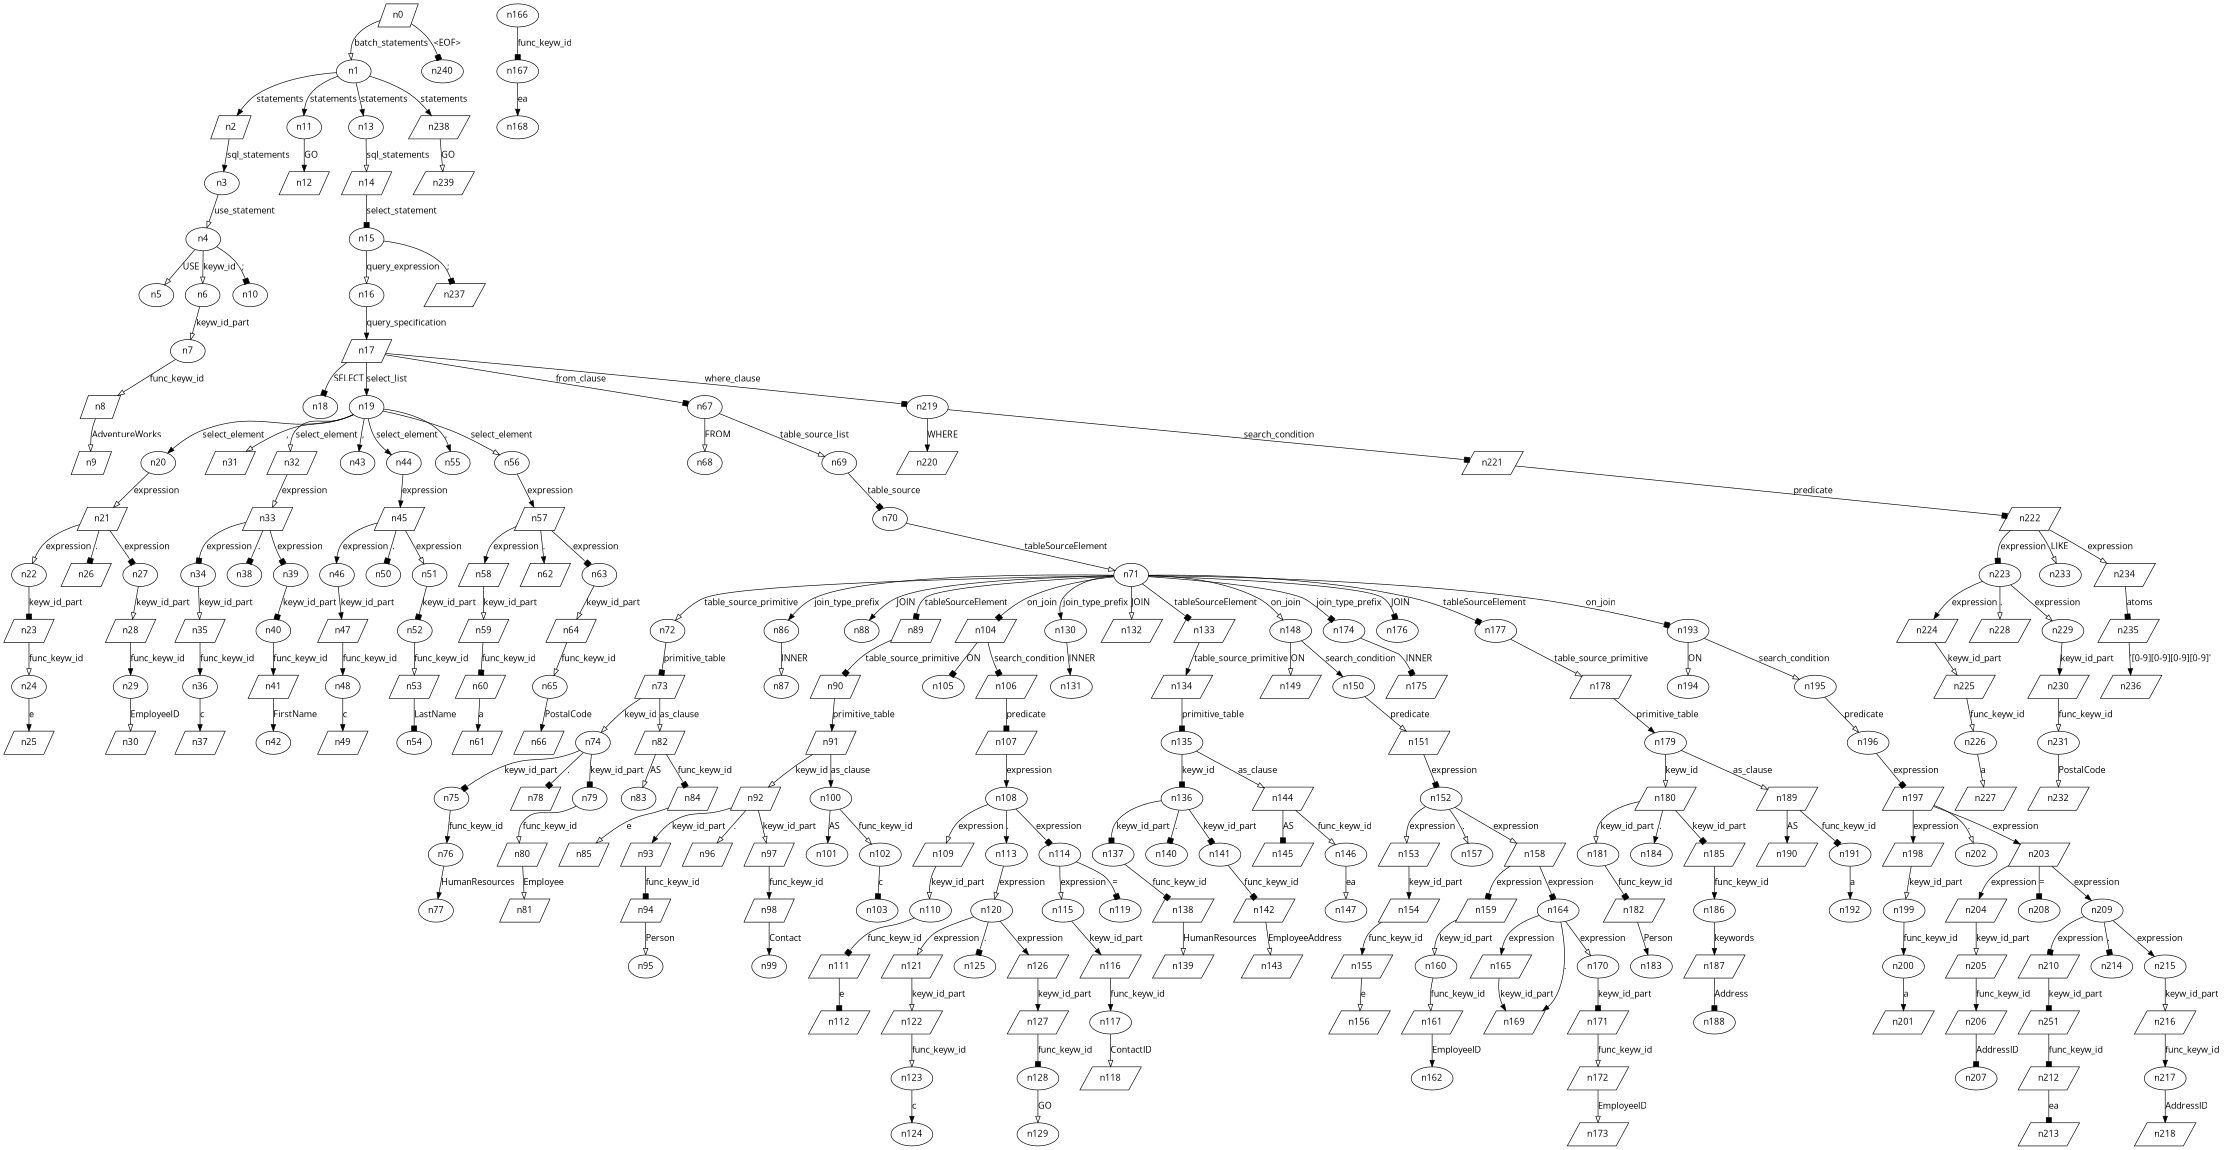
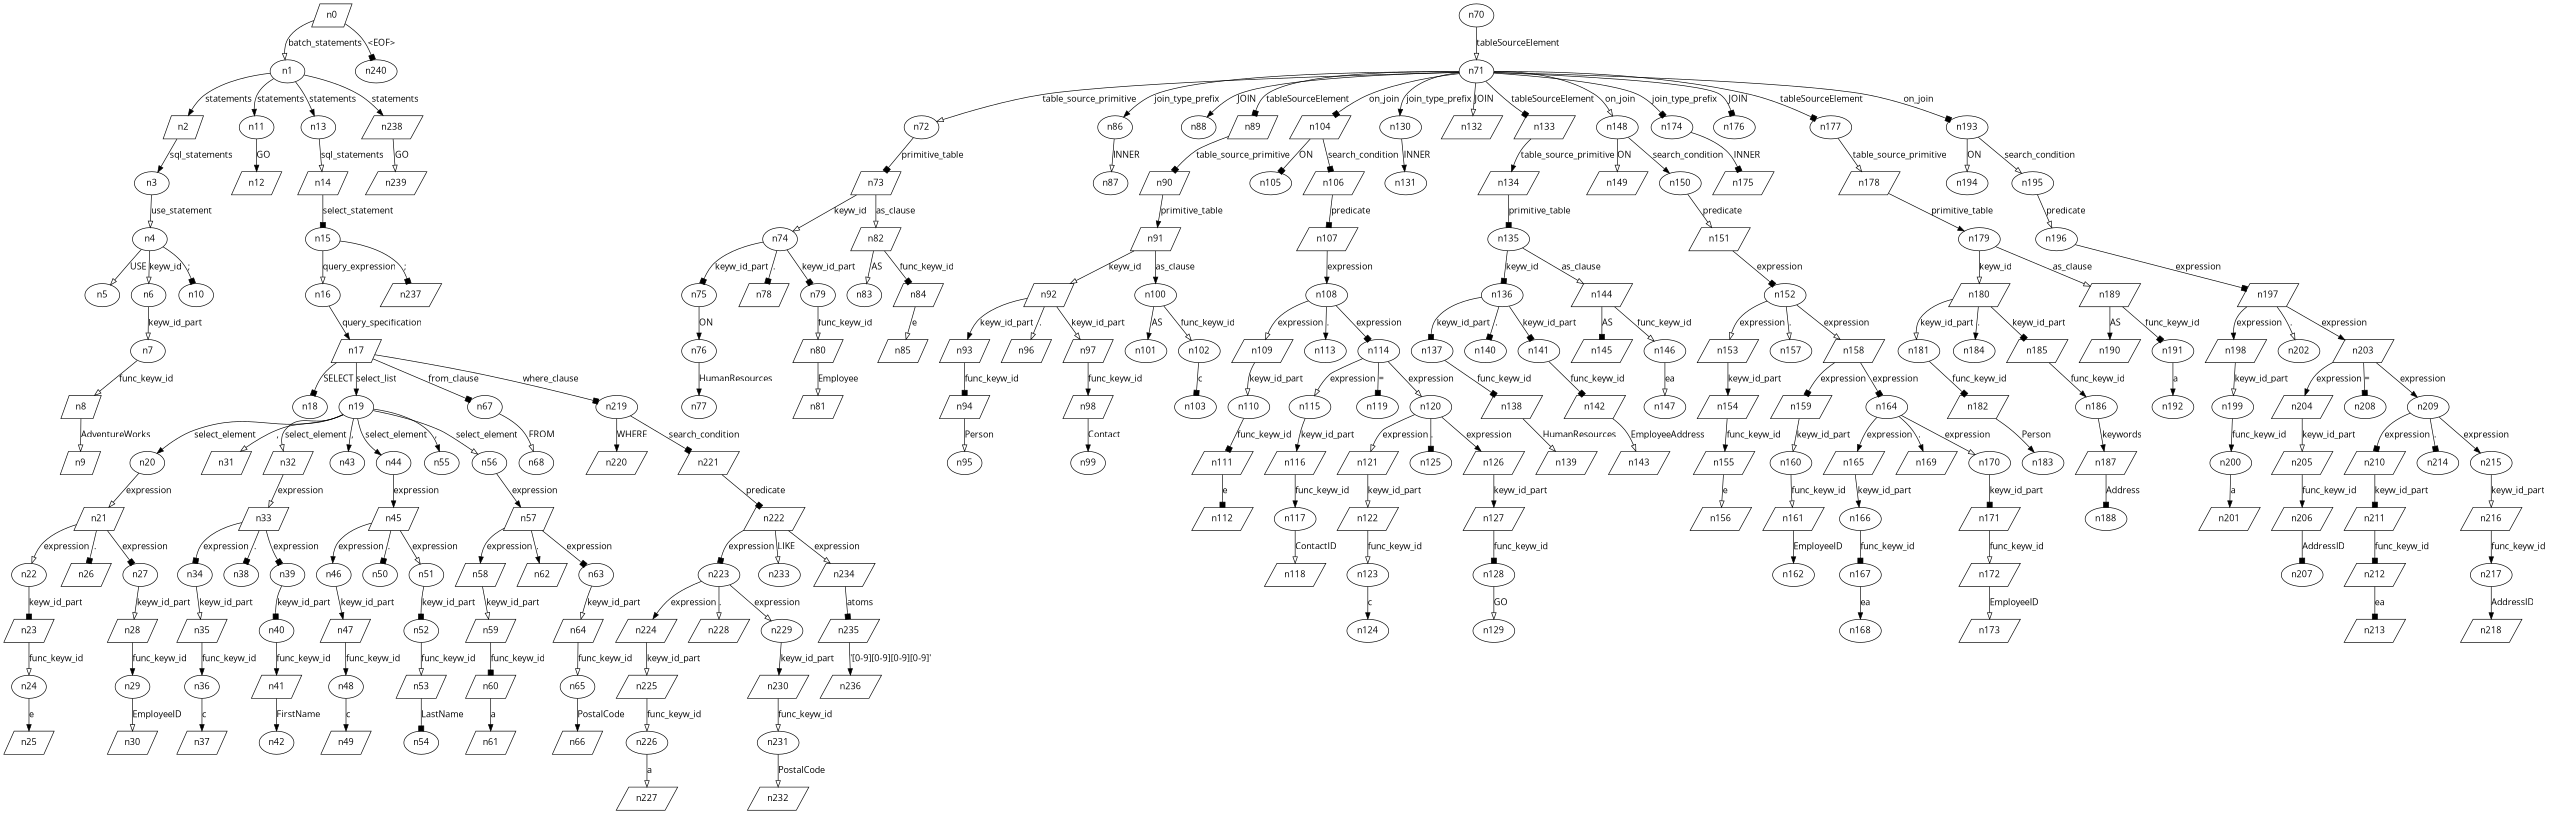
(839, 463) -> none
(476, 827) -> (706, 323)
(1000, 880) -> (1402, 377)
(1499, 992) -> (1857, 488)
(2049, 1022) -> (2375, 519)
